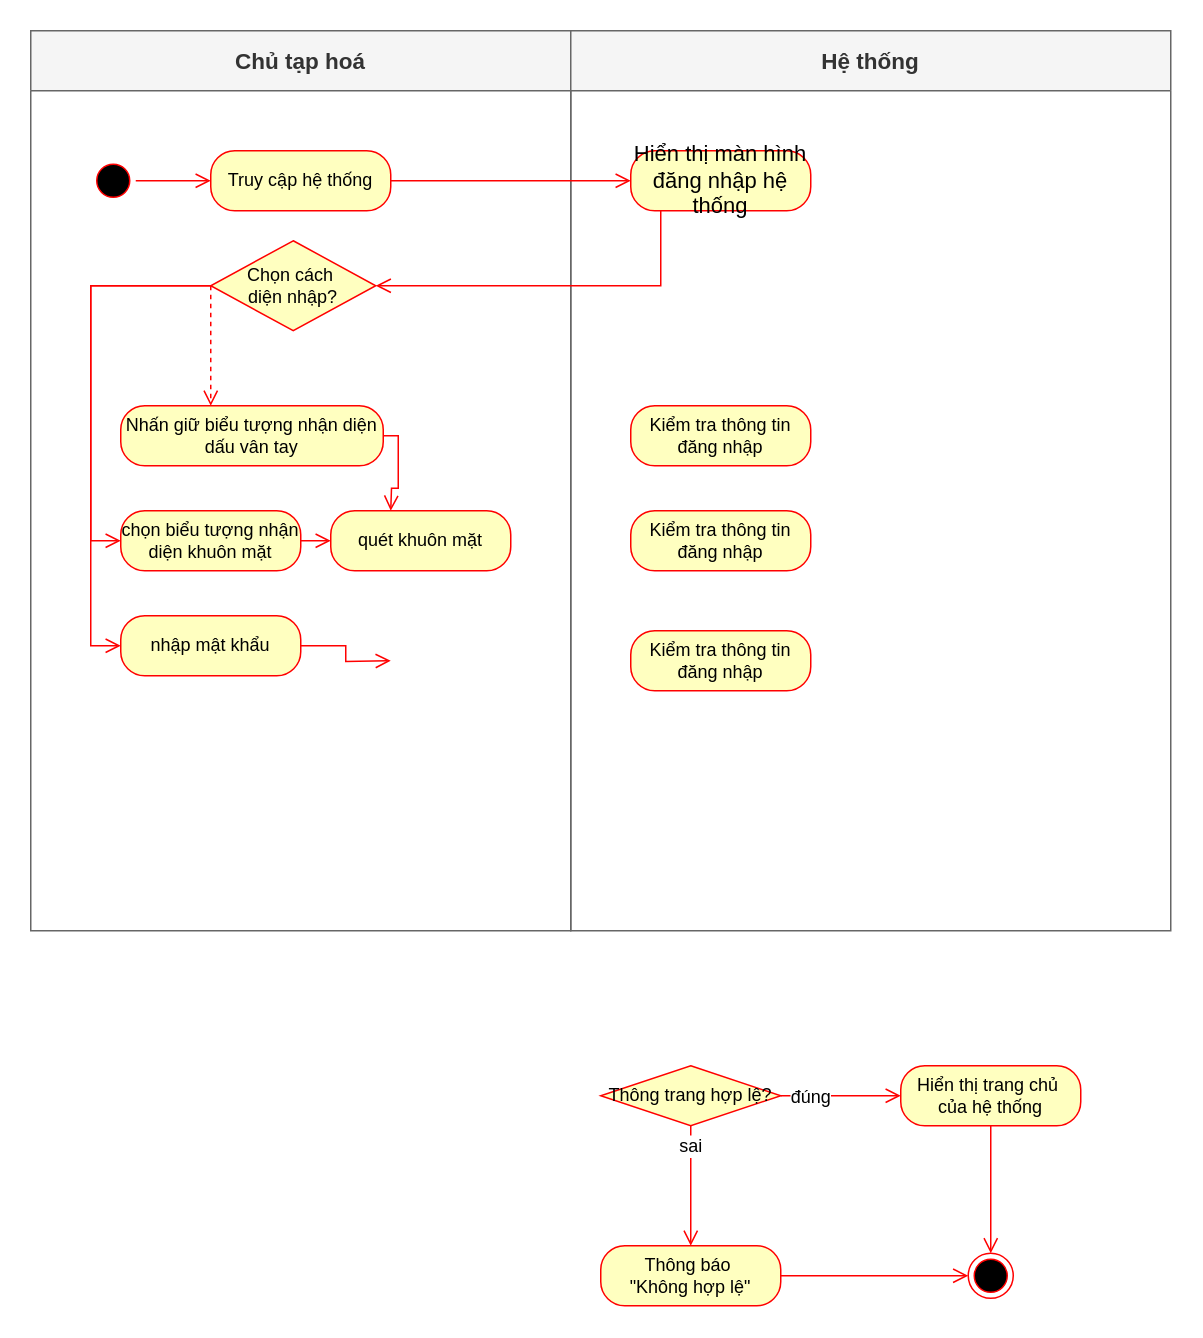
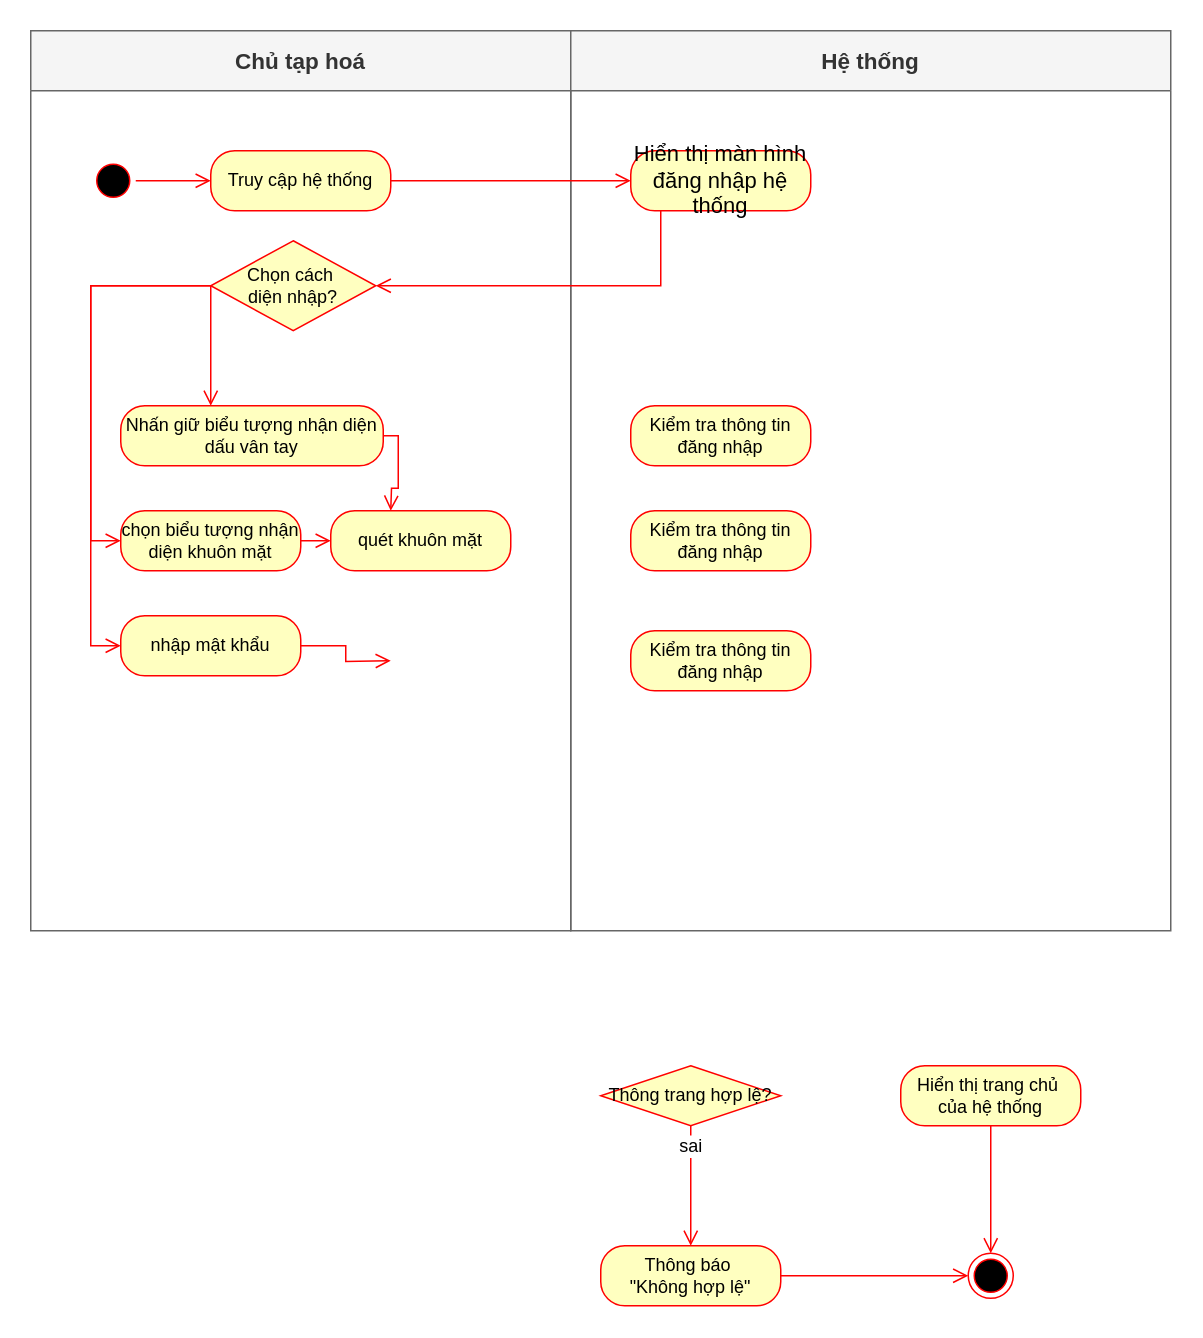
(211, 345) -> (211, 345)
(839, 1096) -> none
